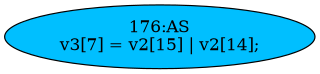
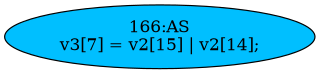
(160, 37) -> (160, 37)
